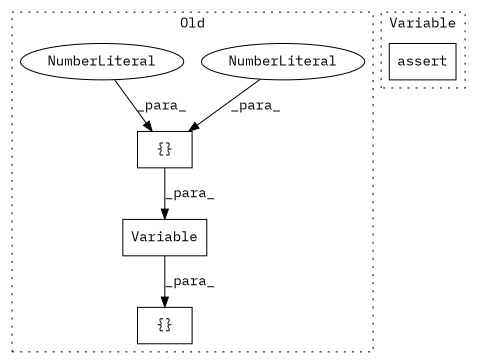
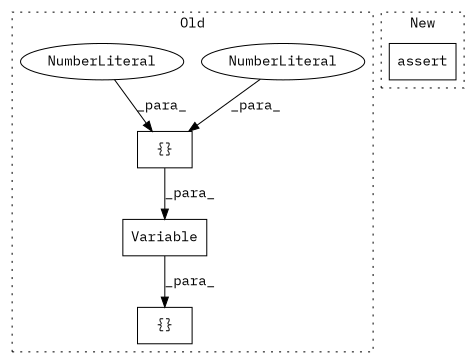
(423, 24) -> (423, 24)
